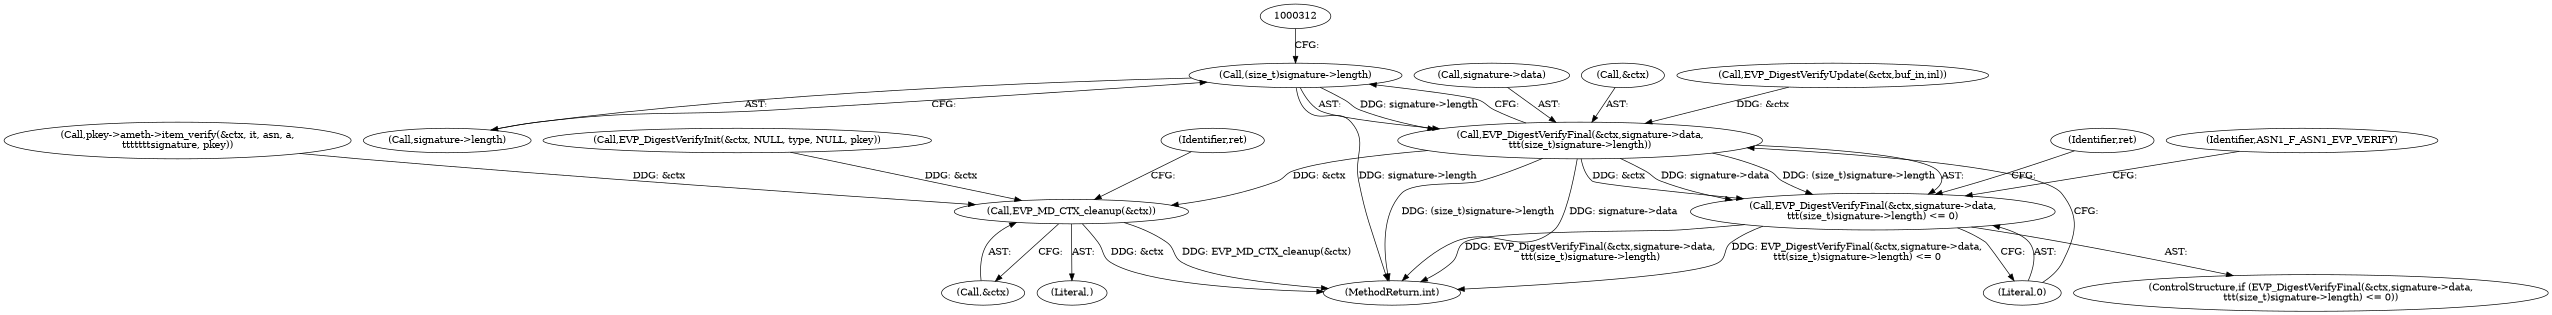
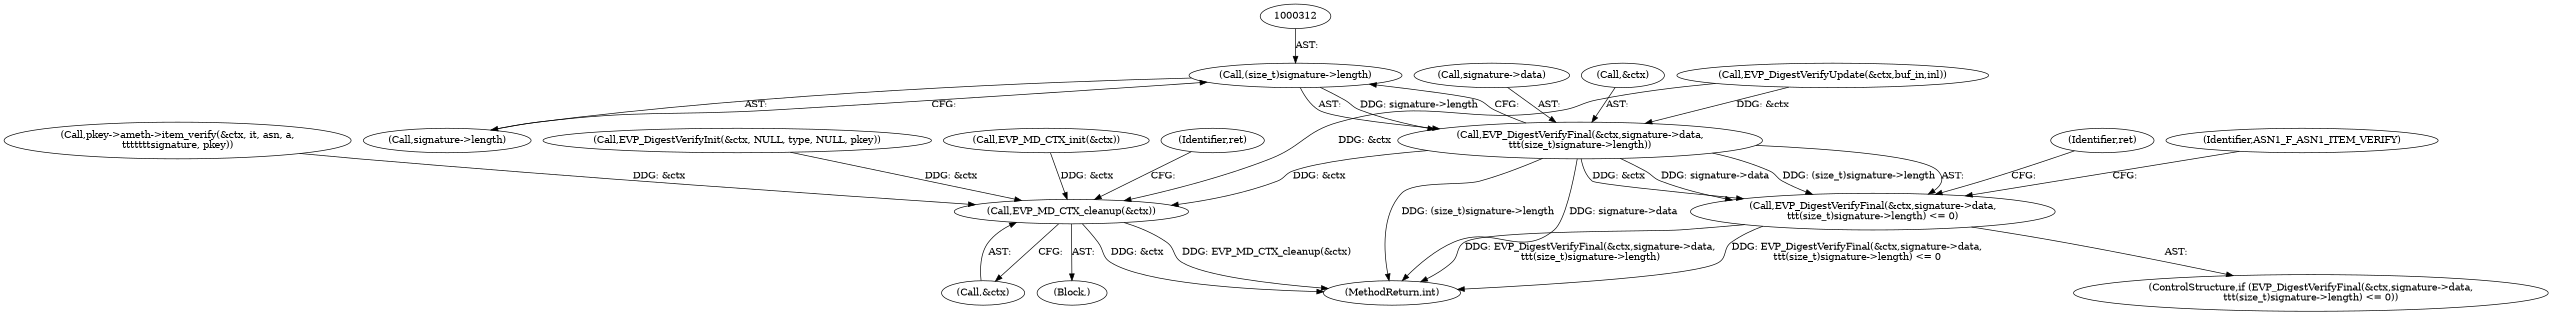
(1308, 46) -> (1308, 46)
none -> (1417, 111)
none -> (1046, 140)
(2302, 140) -> (2302, 140)
(1358, 162) -> none
(1072, 293) -> (1072, 293)
(2022, 293) -> none
